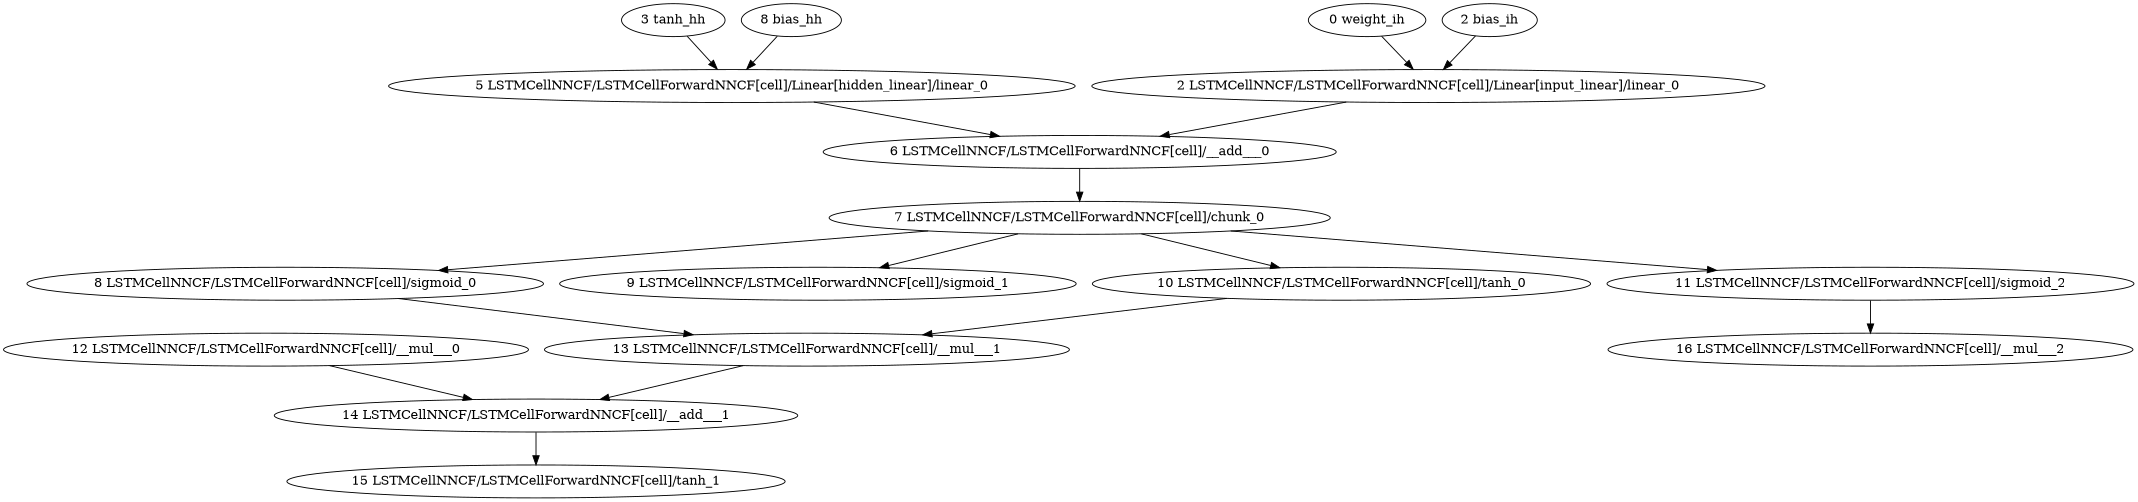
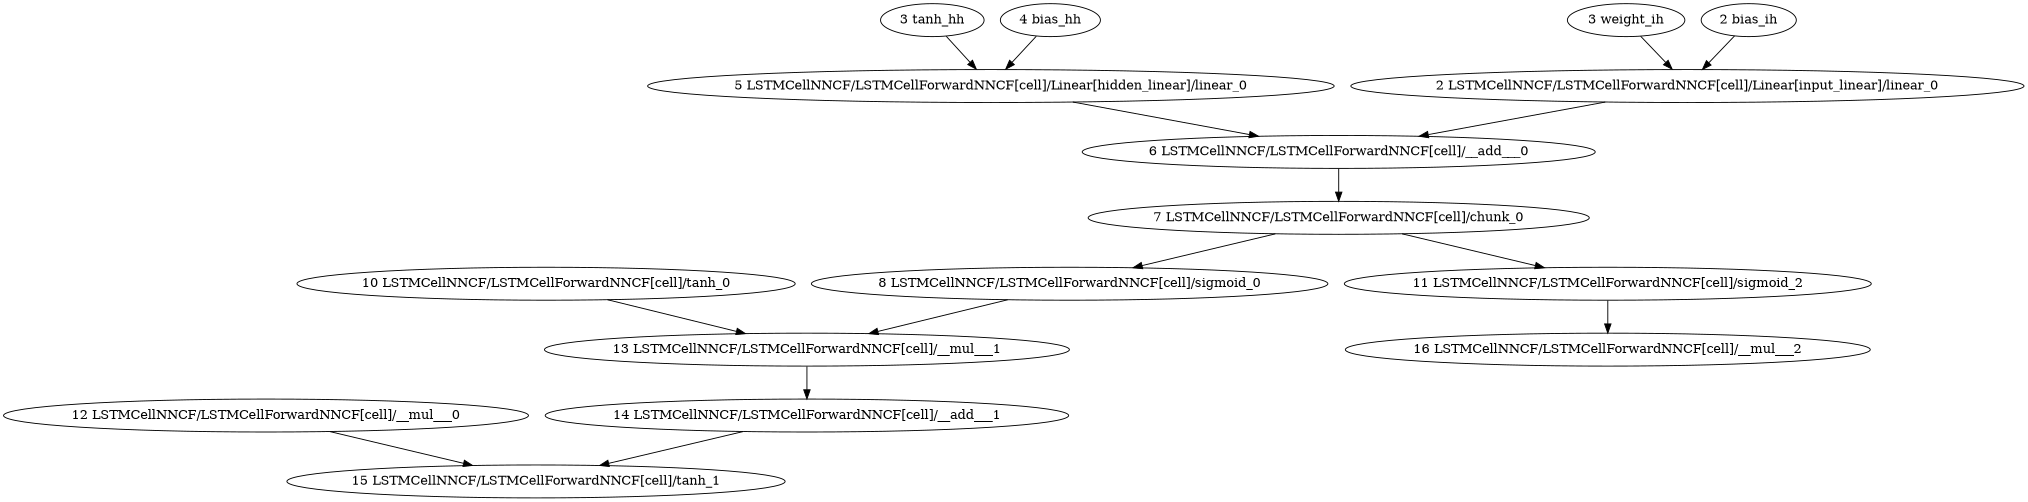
(791, 20) -> (1050, 20)
(1367, 20) -> (1626, 20)
(1206, 250) -> none
(818, 284) -> none
(396, 382) -> (397, 447)
